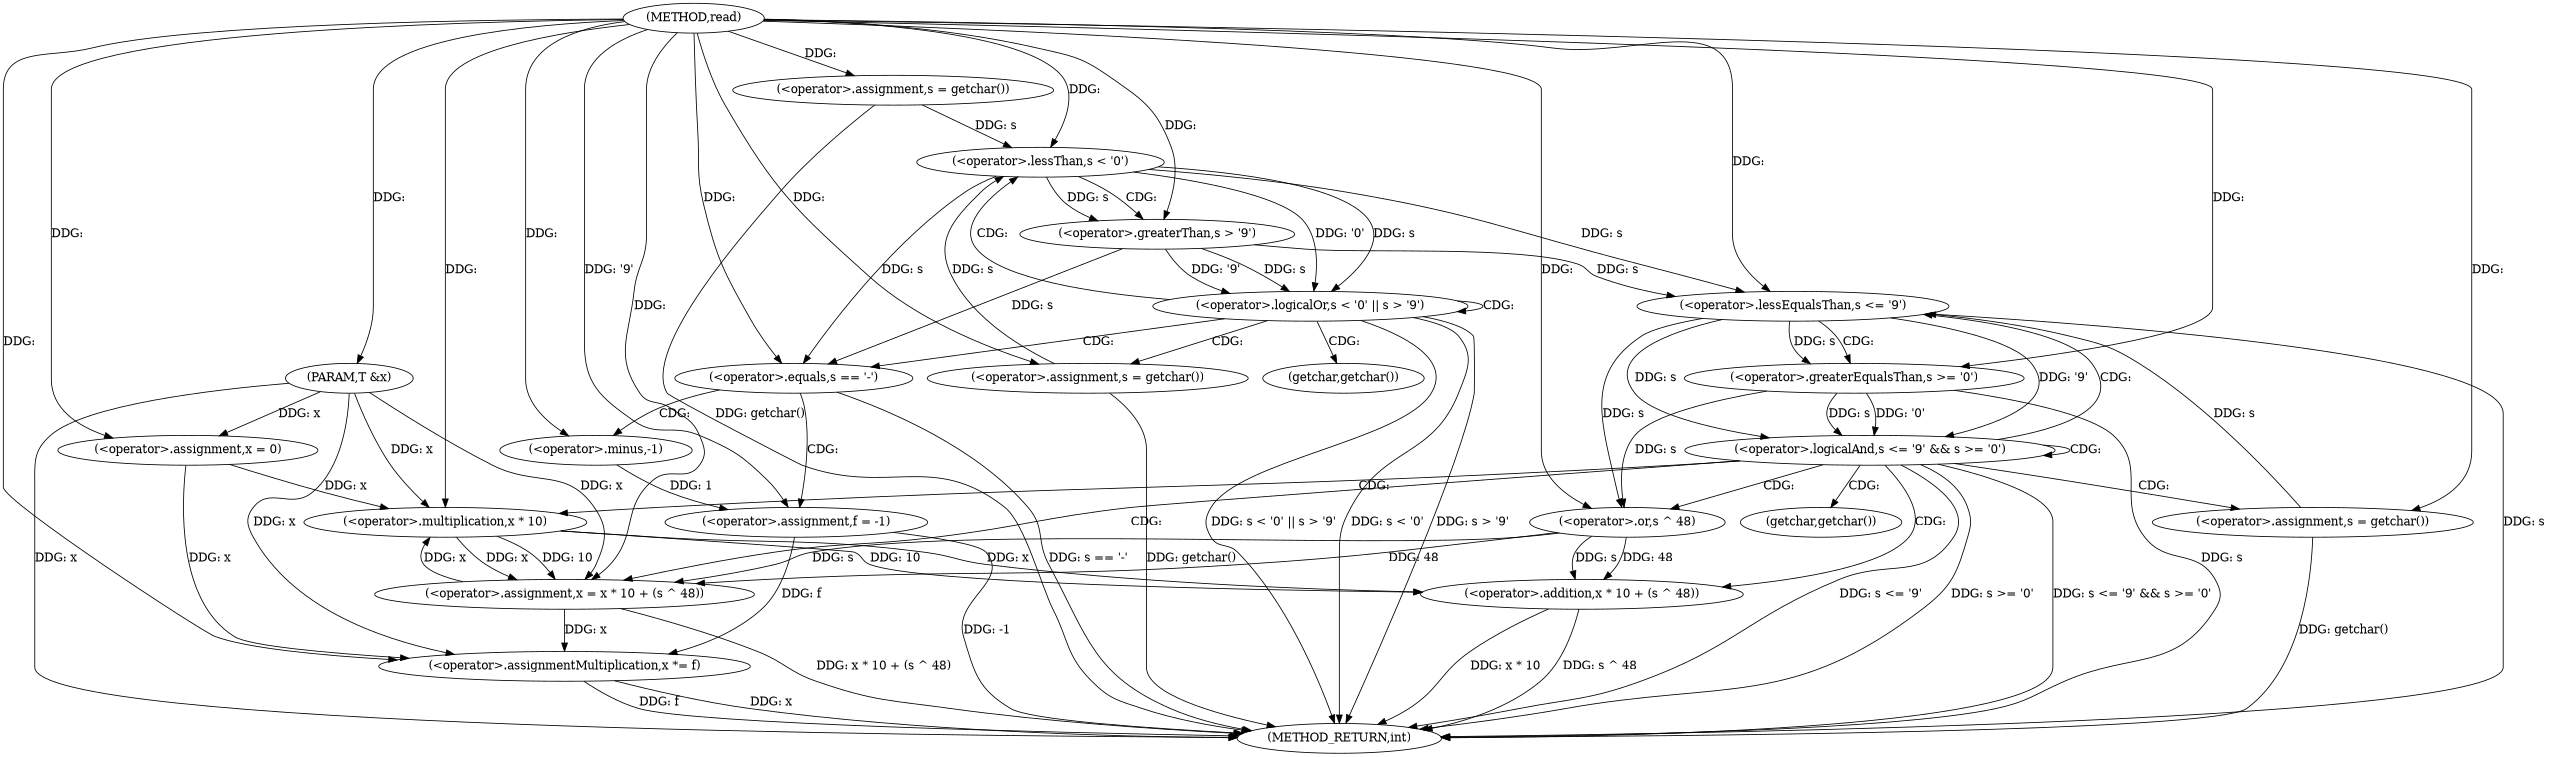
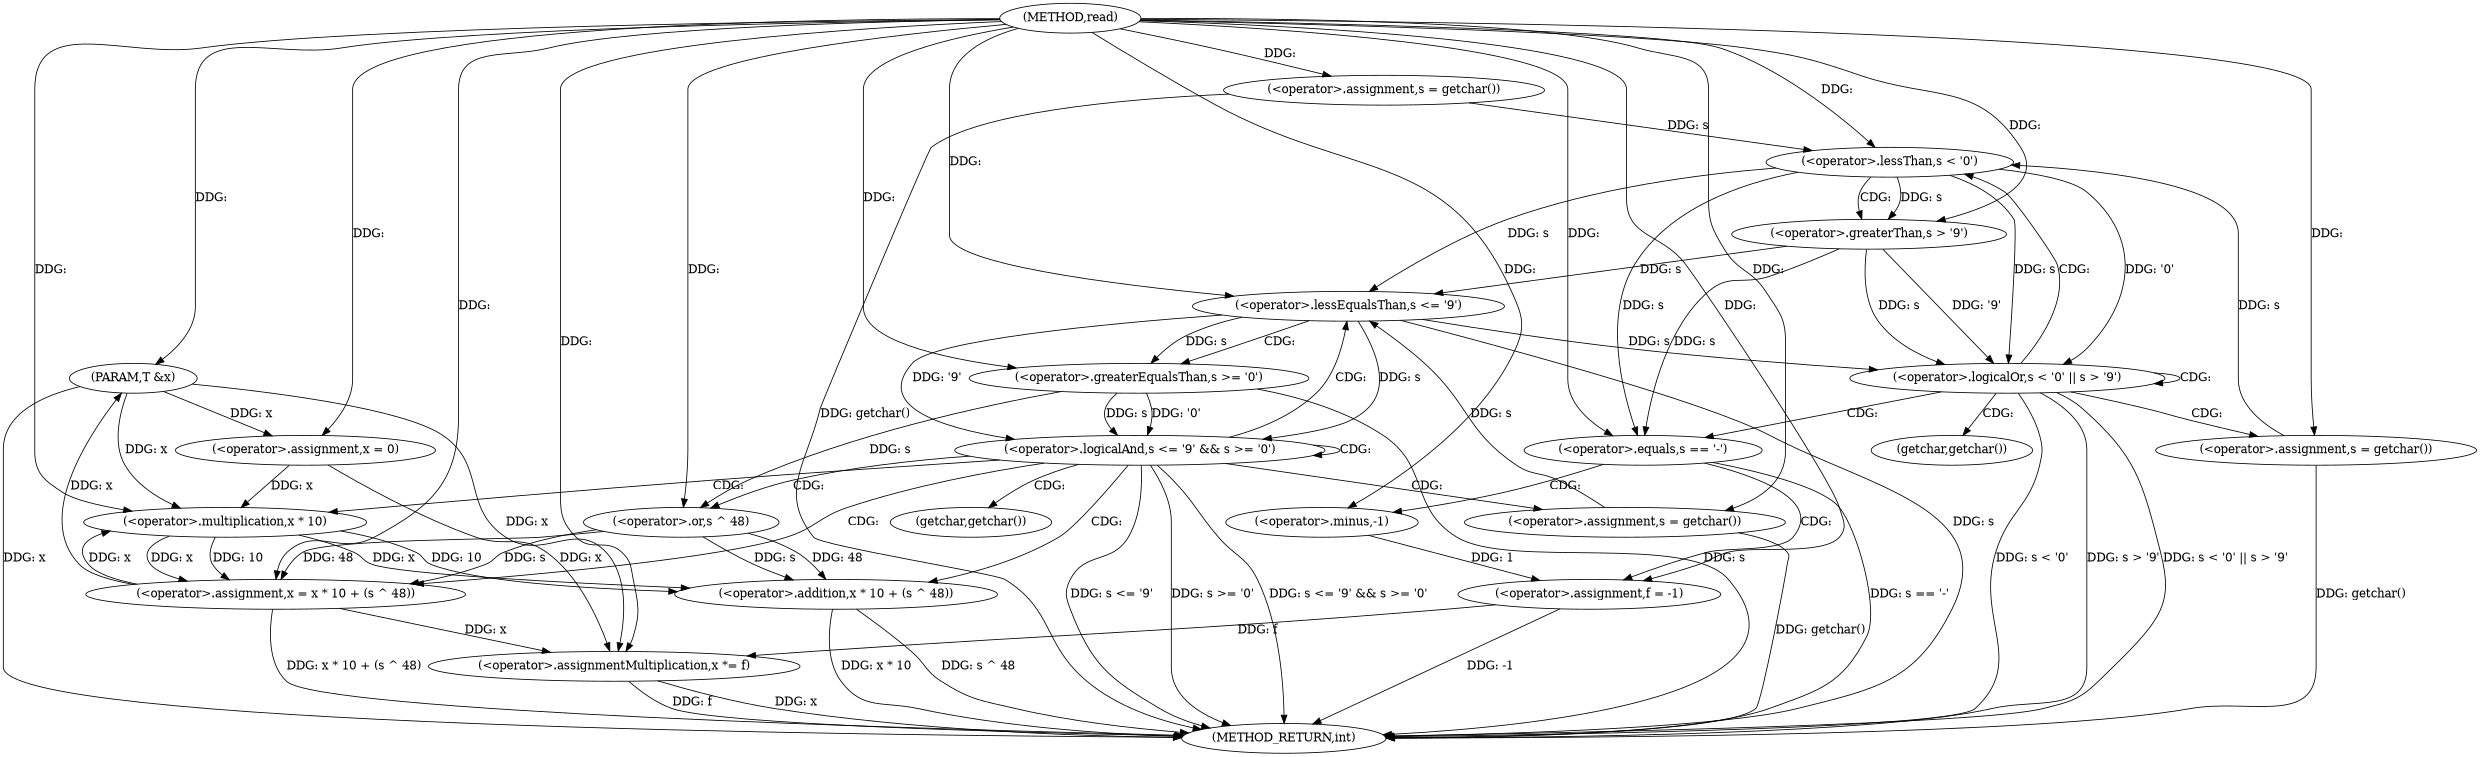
(609, 270) -> (1742, 306)
(1606, 380) -> (1645, 350)
(512, 473) -> (63, 507)
